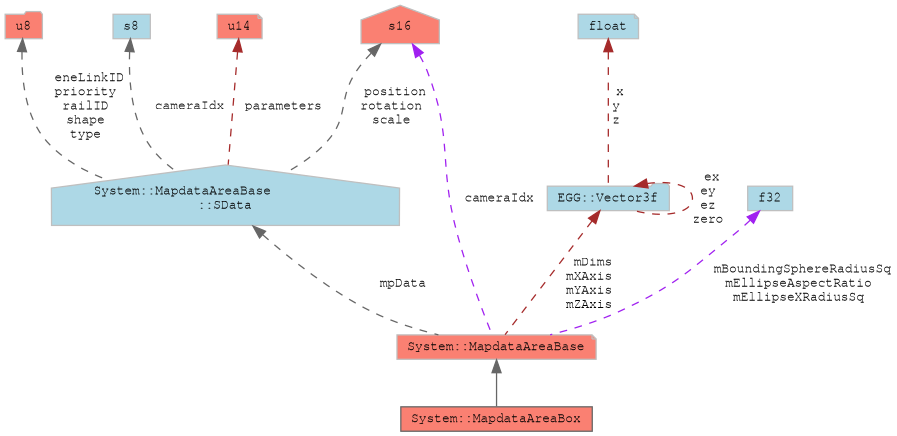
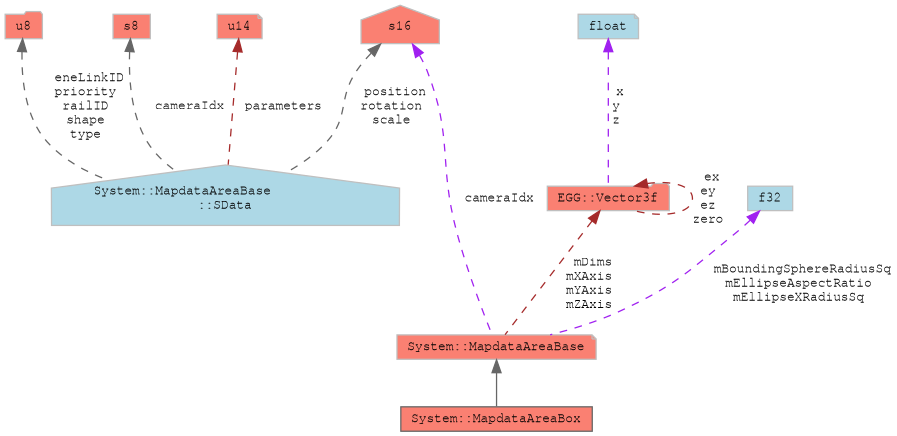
(132, 26) -> (132, 26)
(608, 119) -> (608, 119)
(608, 198) -> (608, 198)
(344, 296) -> none
